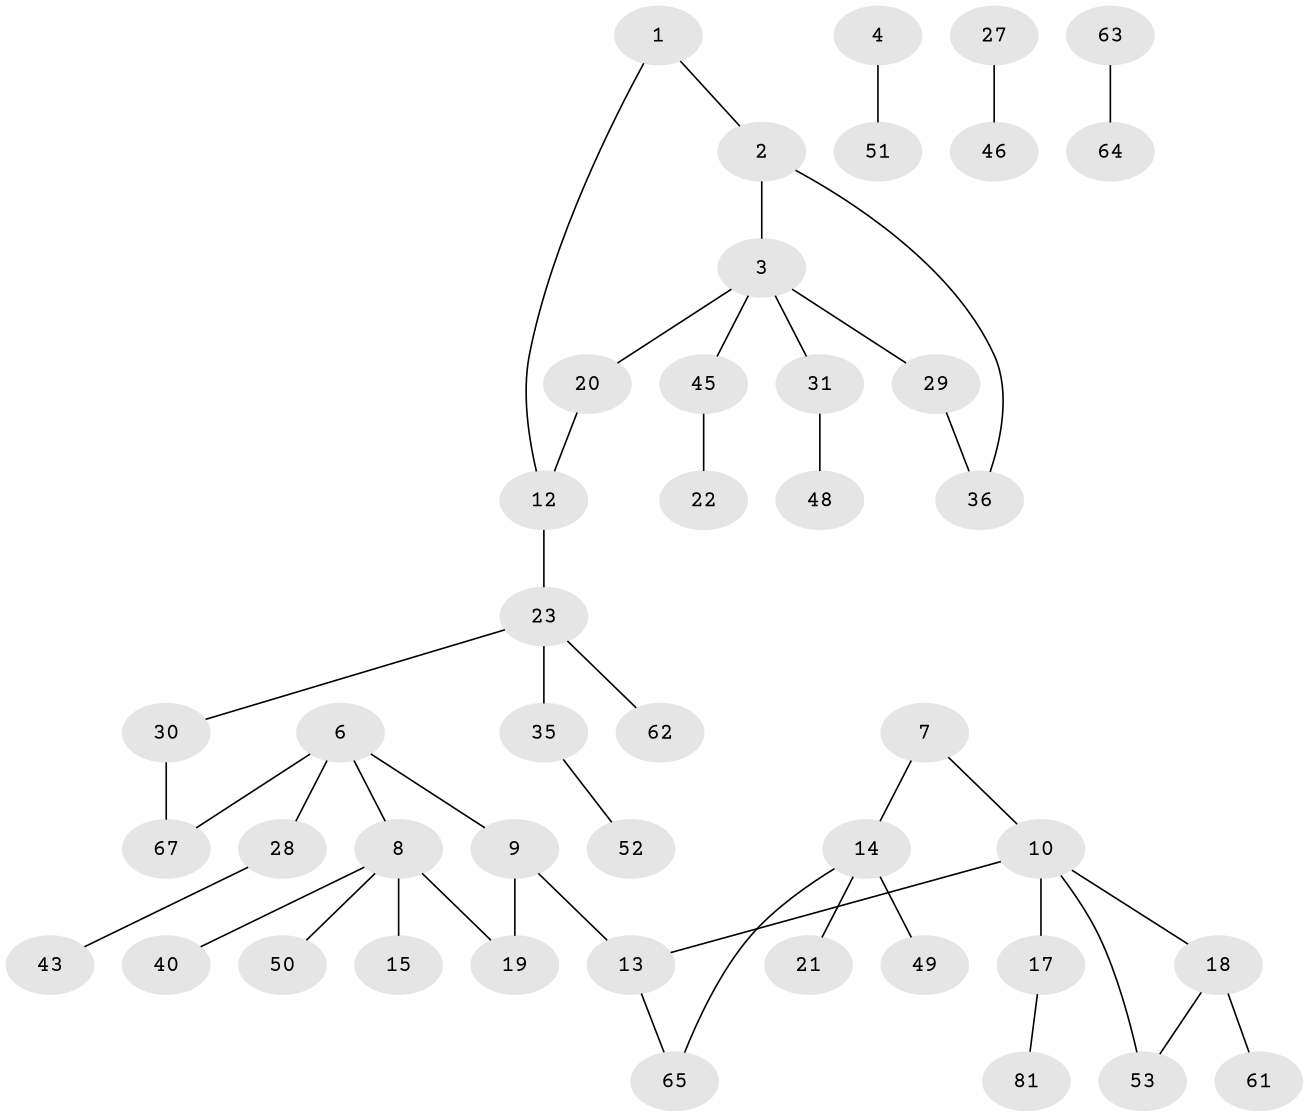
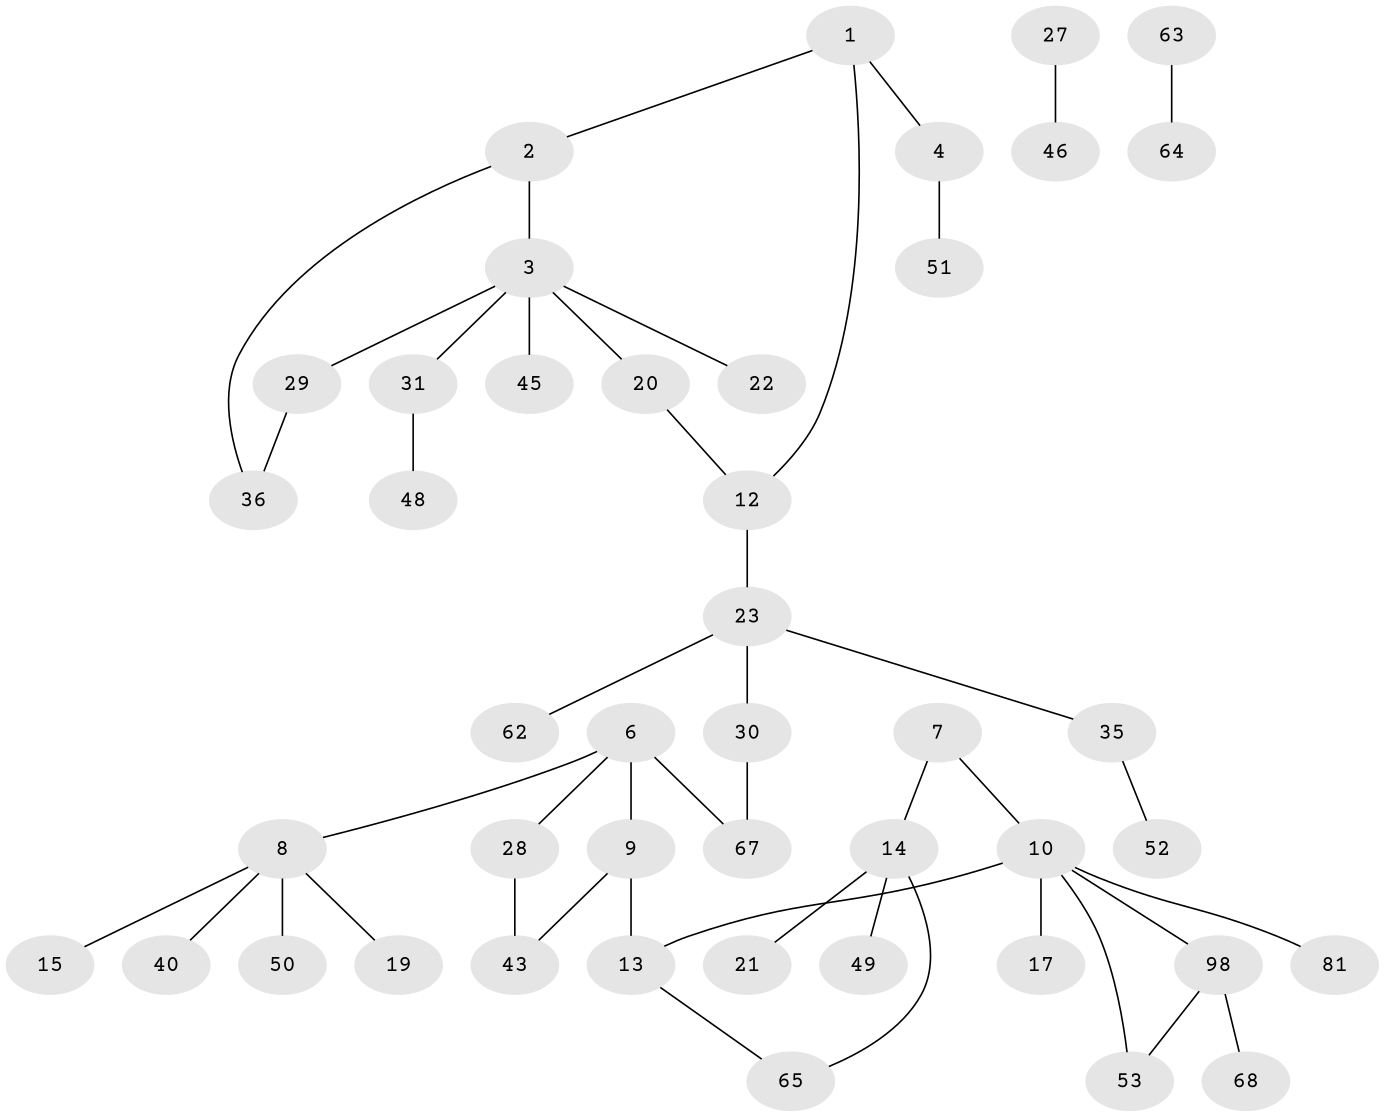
none -> (895, 94)
(704, 442) -> (645, 326)
(515, 907) -> (573, 907)
(1218, 965) -> (1218, 965)
(1034, 1023) -> (1188, 907)
(1259, 1081) -> (1246, 1081)
